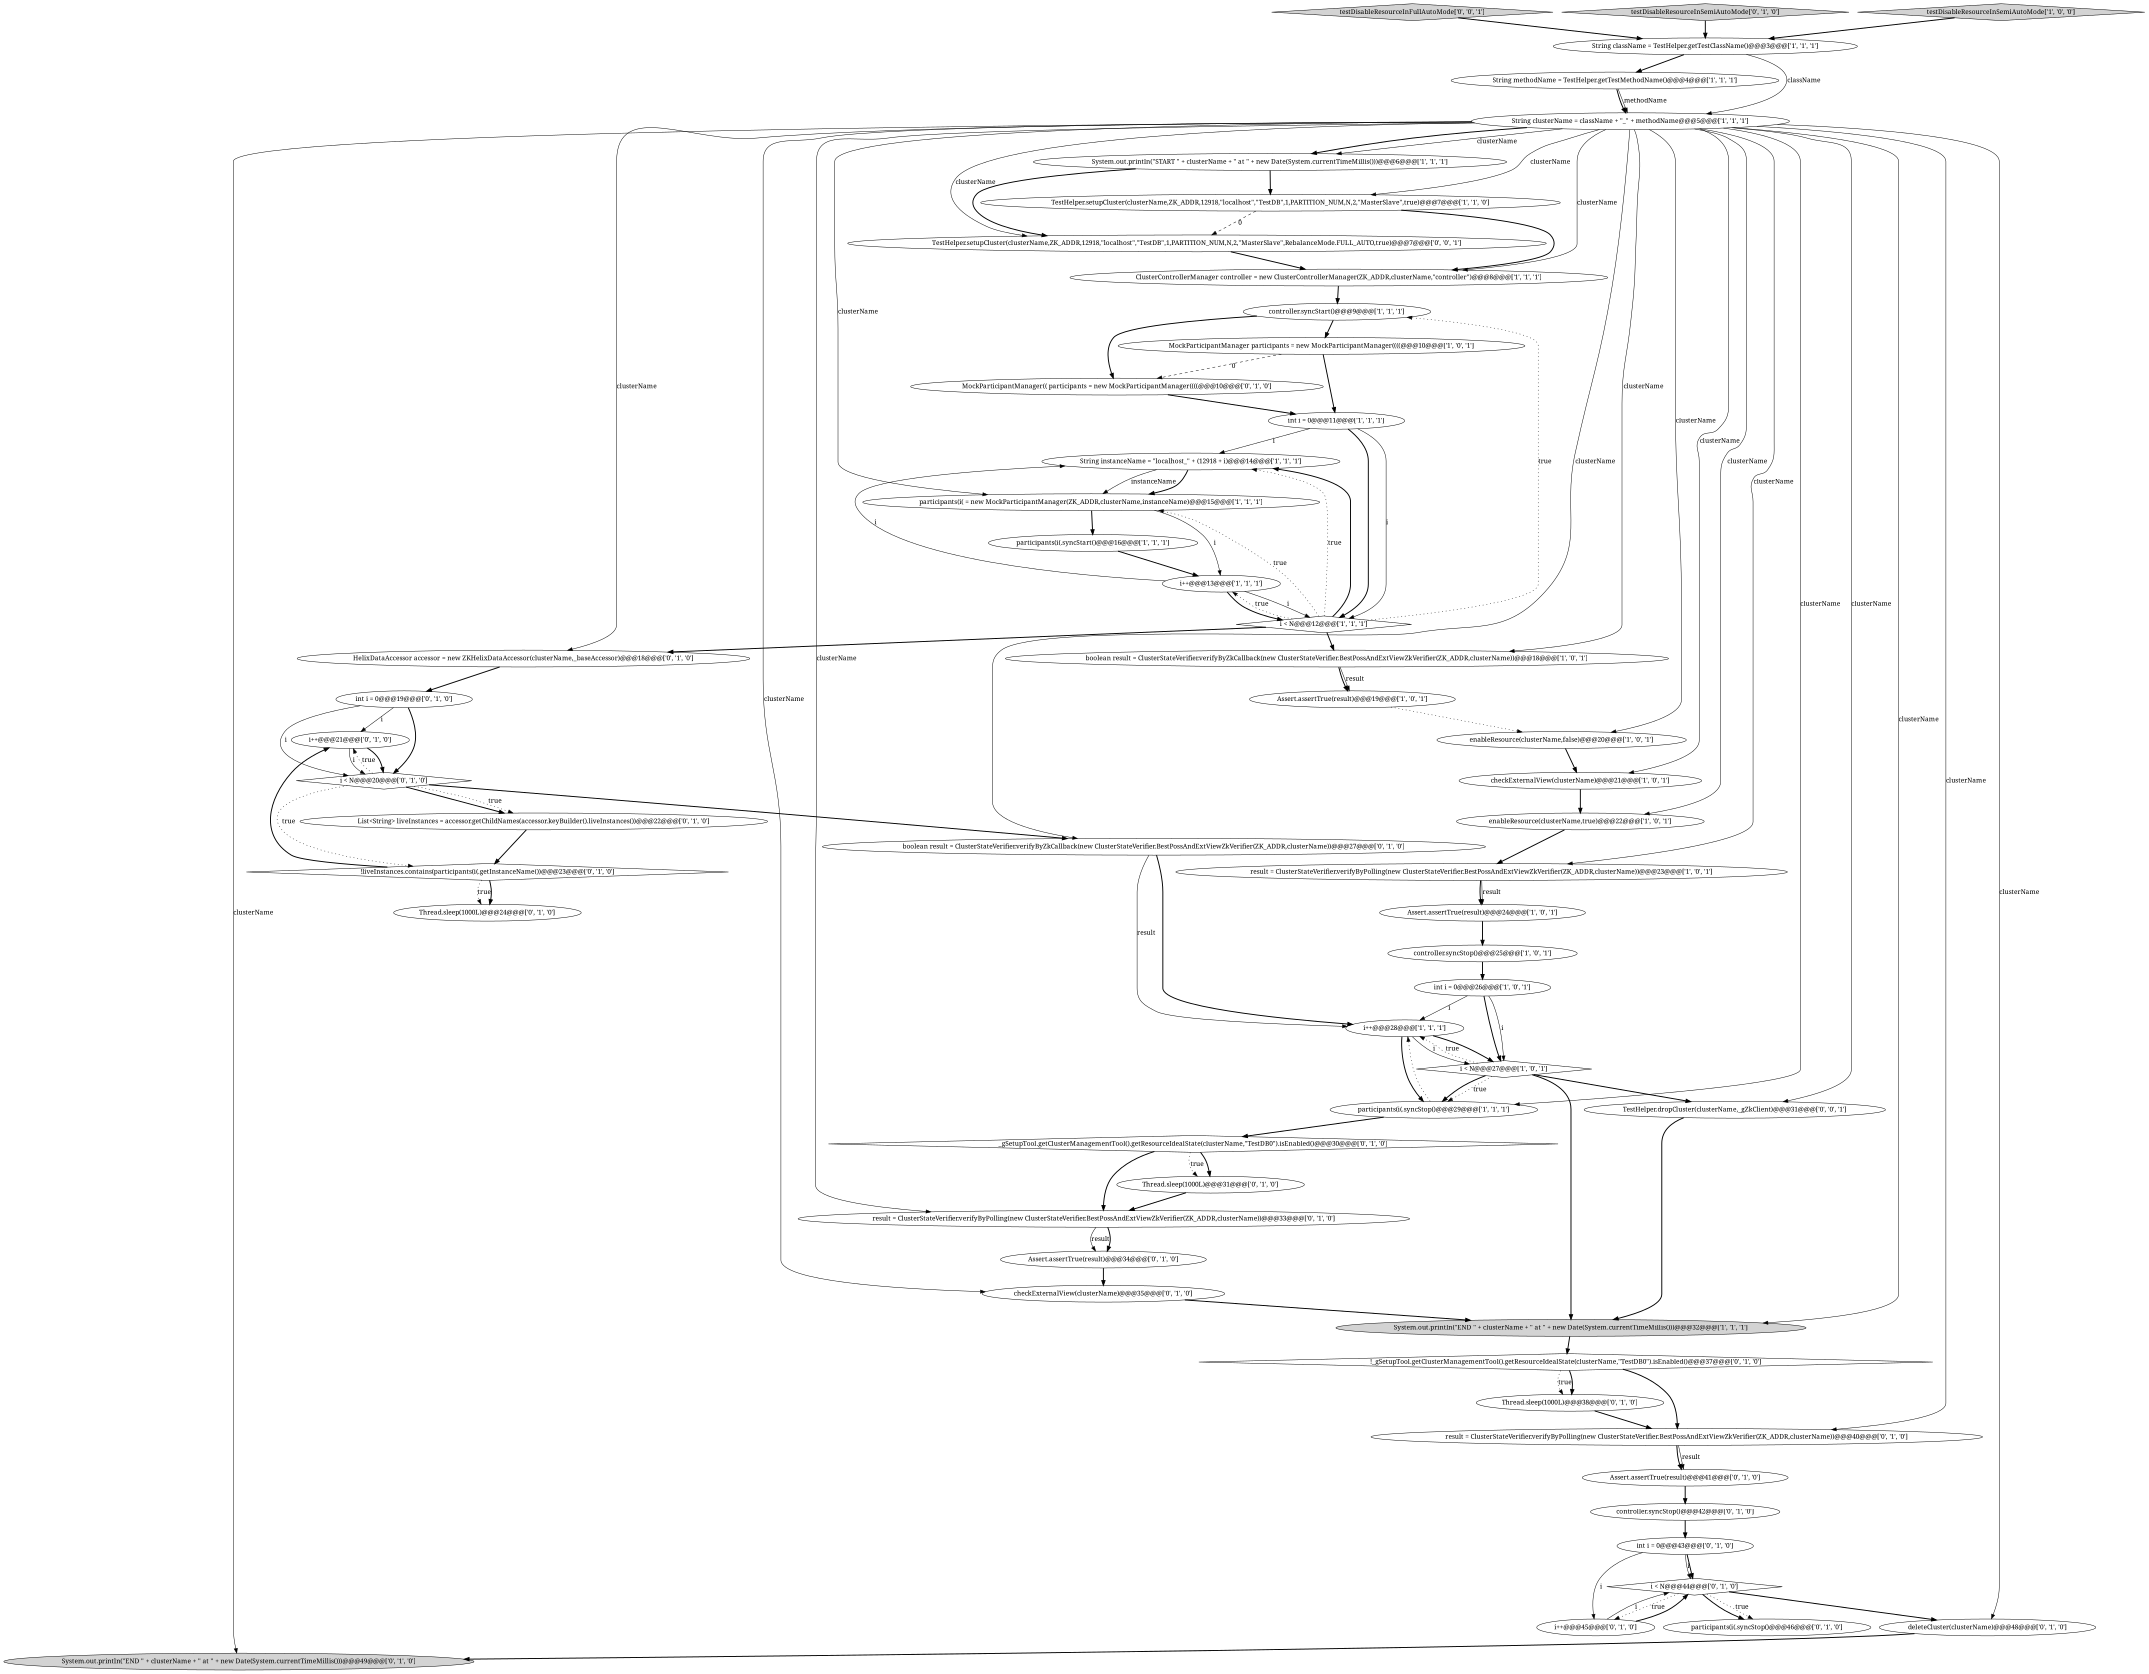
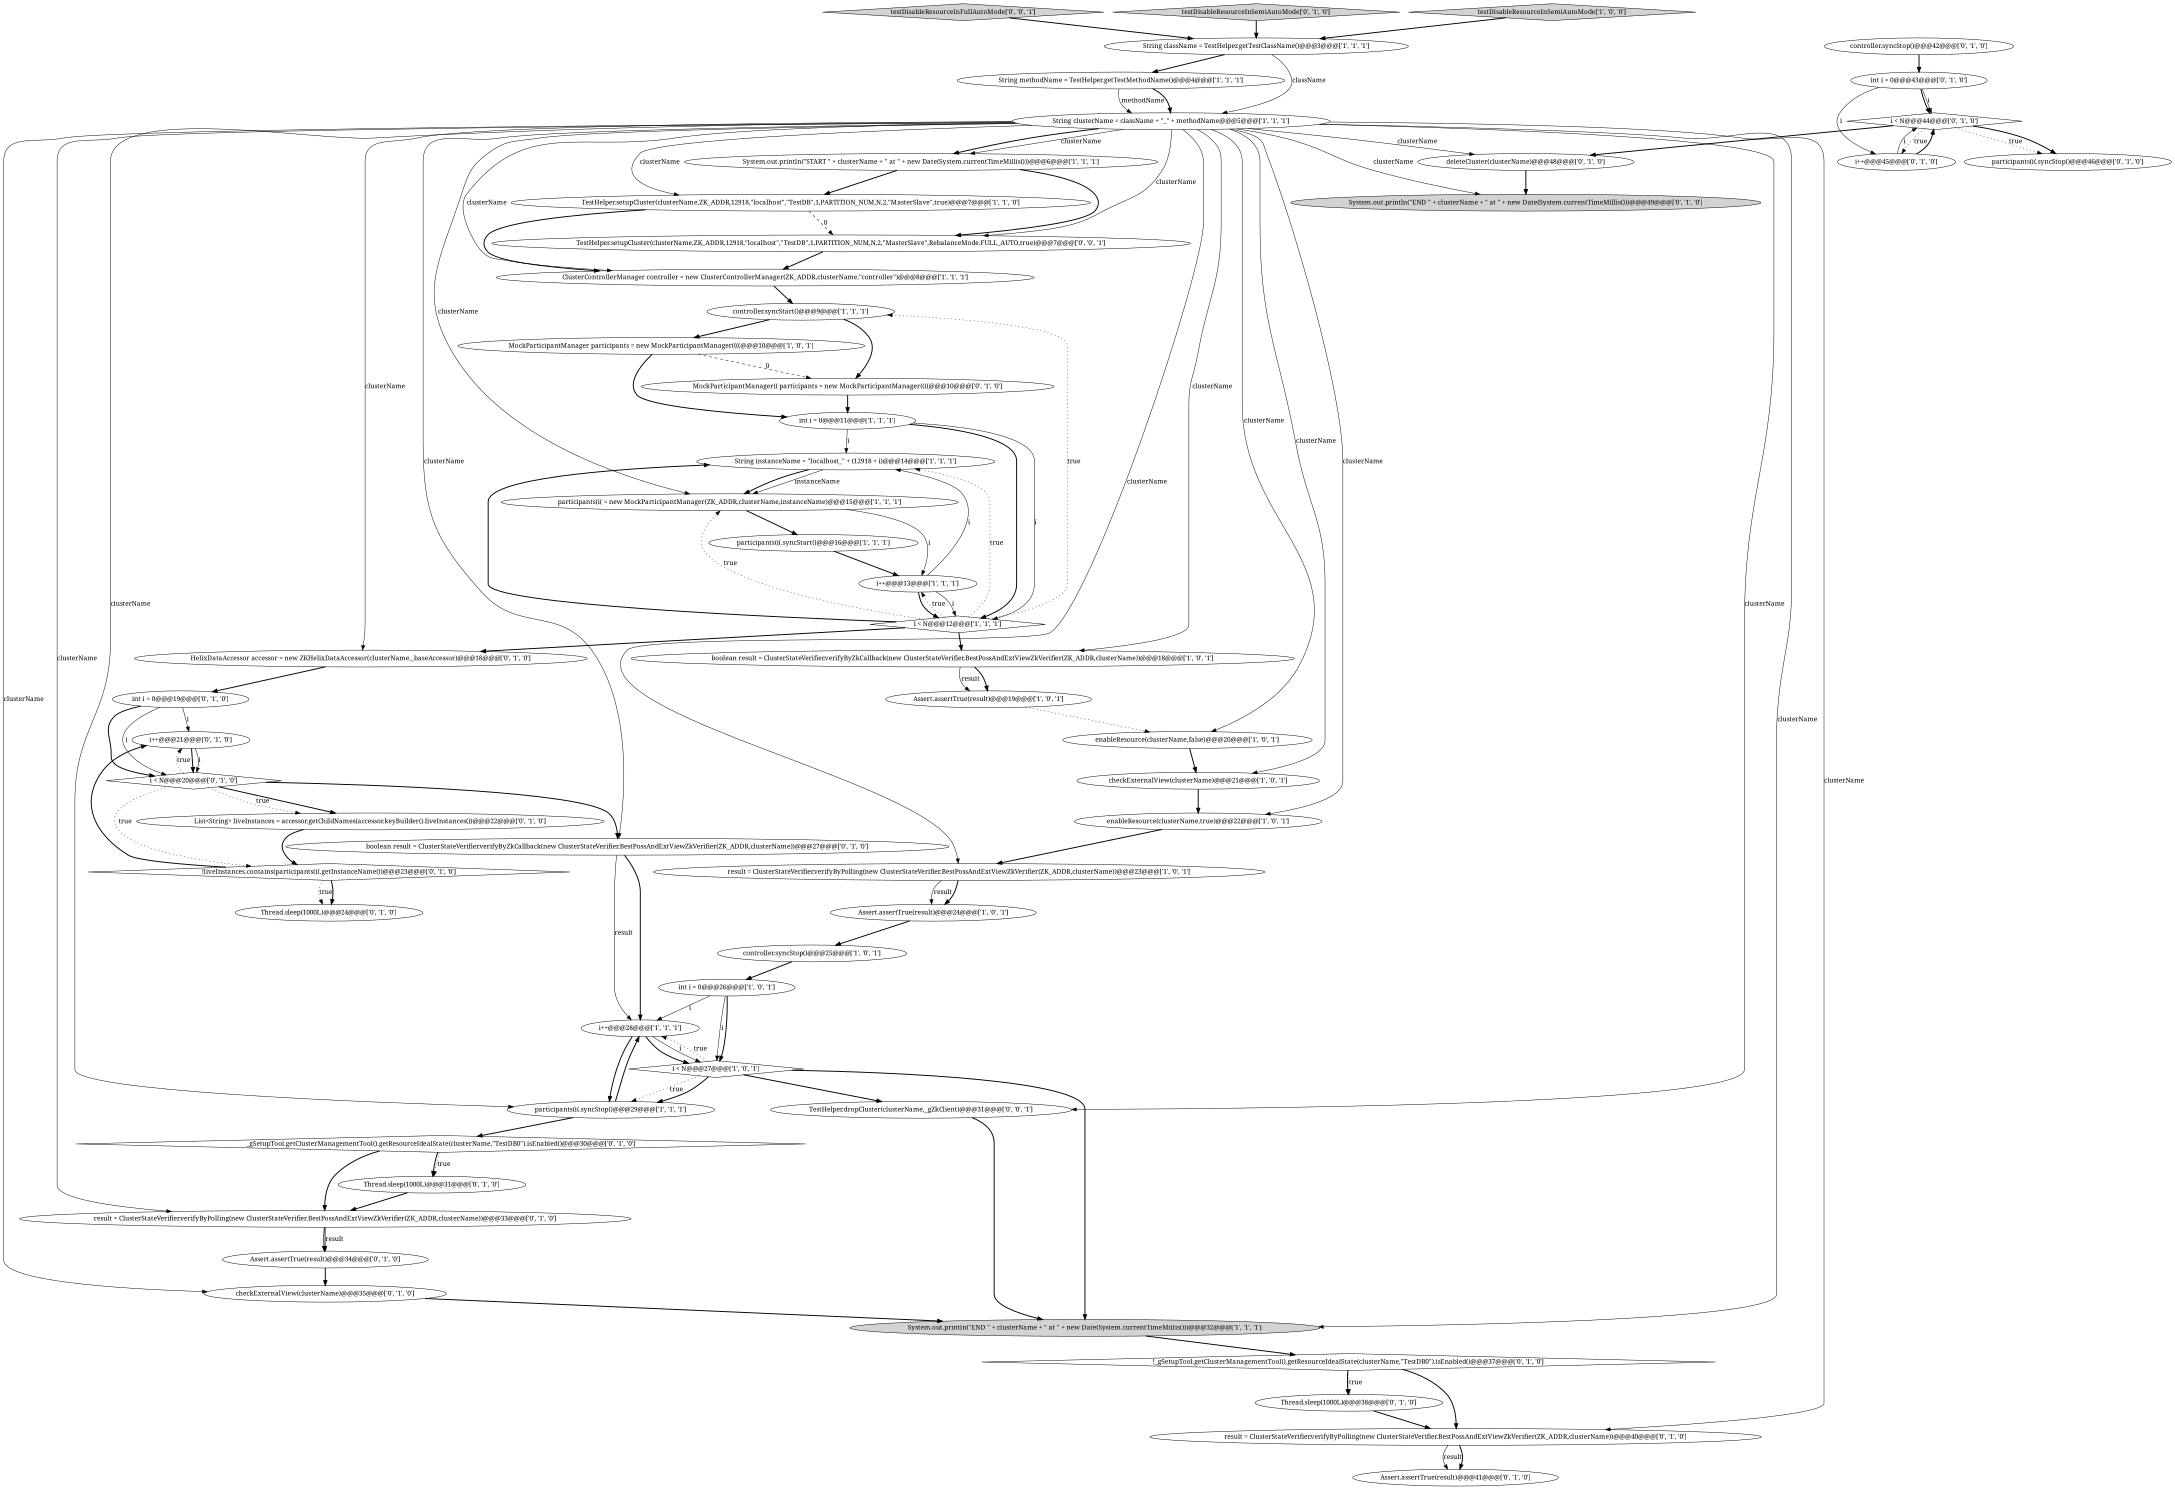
(1415, 1073) -> (625, 1071)
(1685, 1492) -> none
